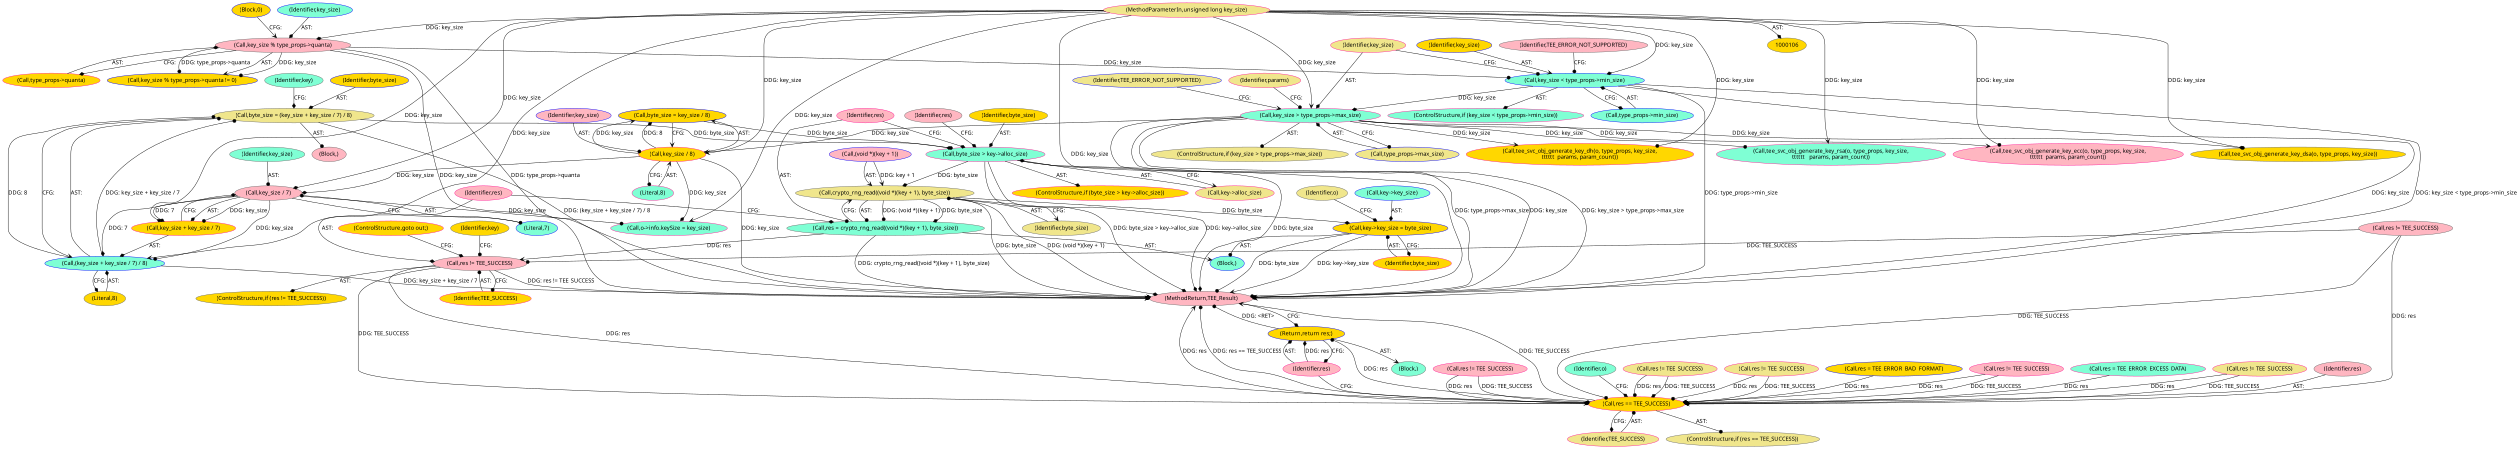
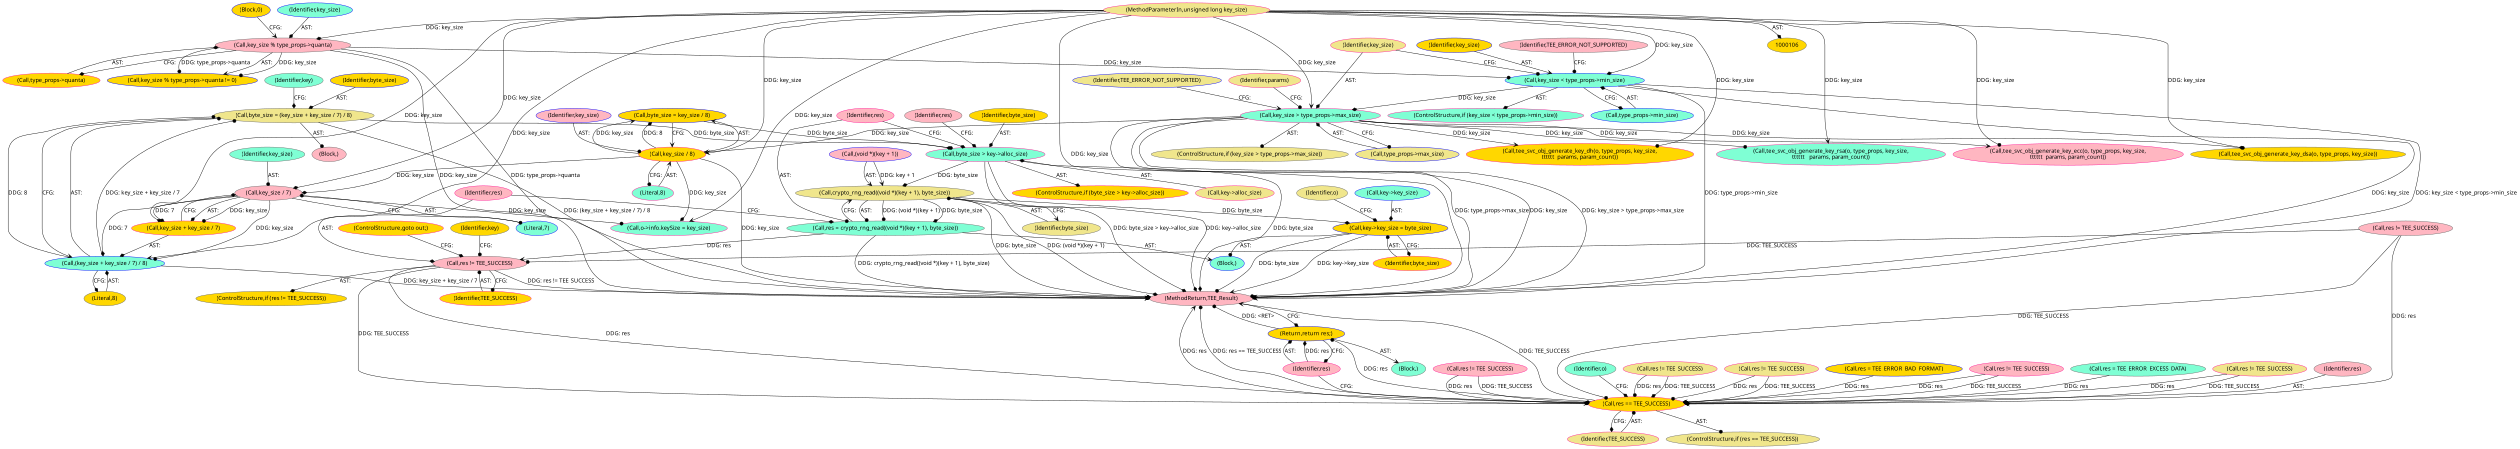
(1165, 173) -> none
(2138, 369) -> (2138, 369)
